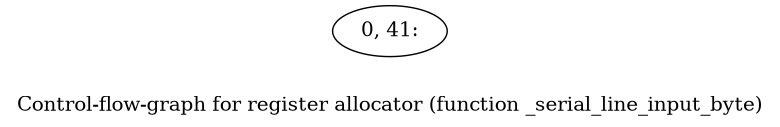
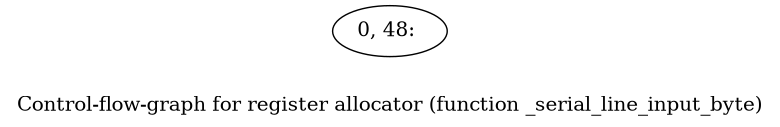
(390, 31) -> (390, 31)
